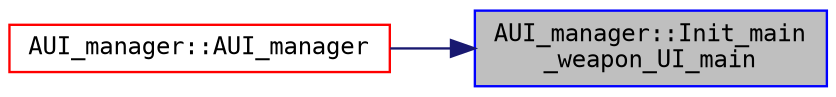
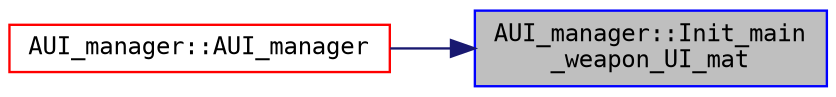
(651, 48) -> (651, 48)
